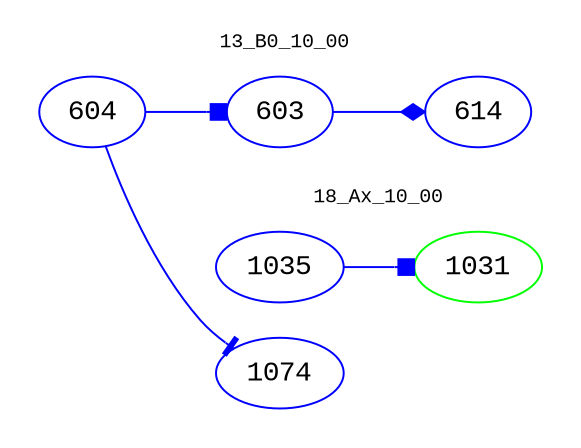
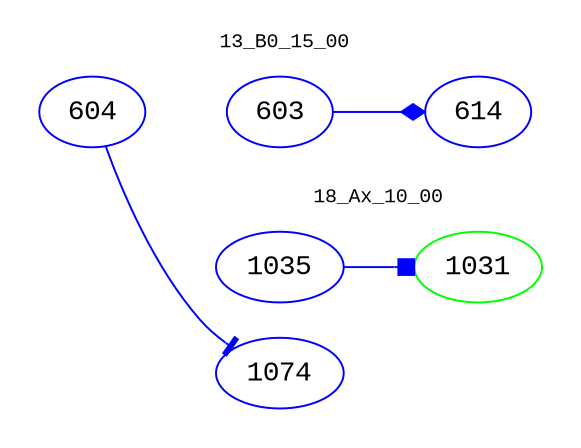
(285, 42) -> (285, 42)
(176, 112) -> none
